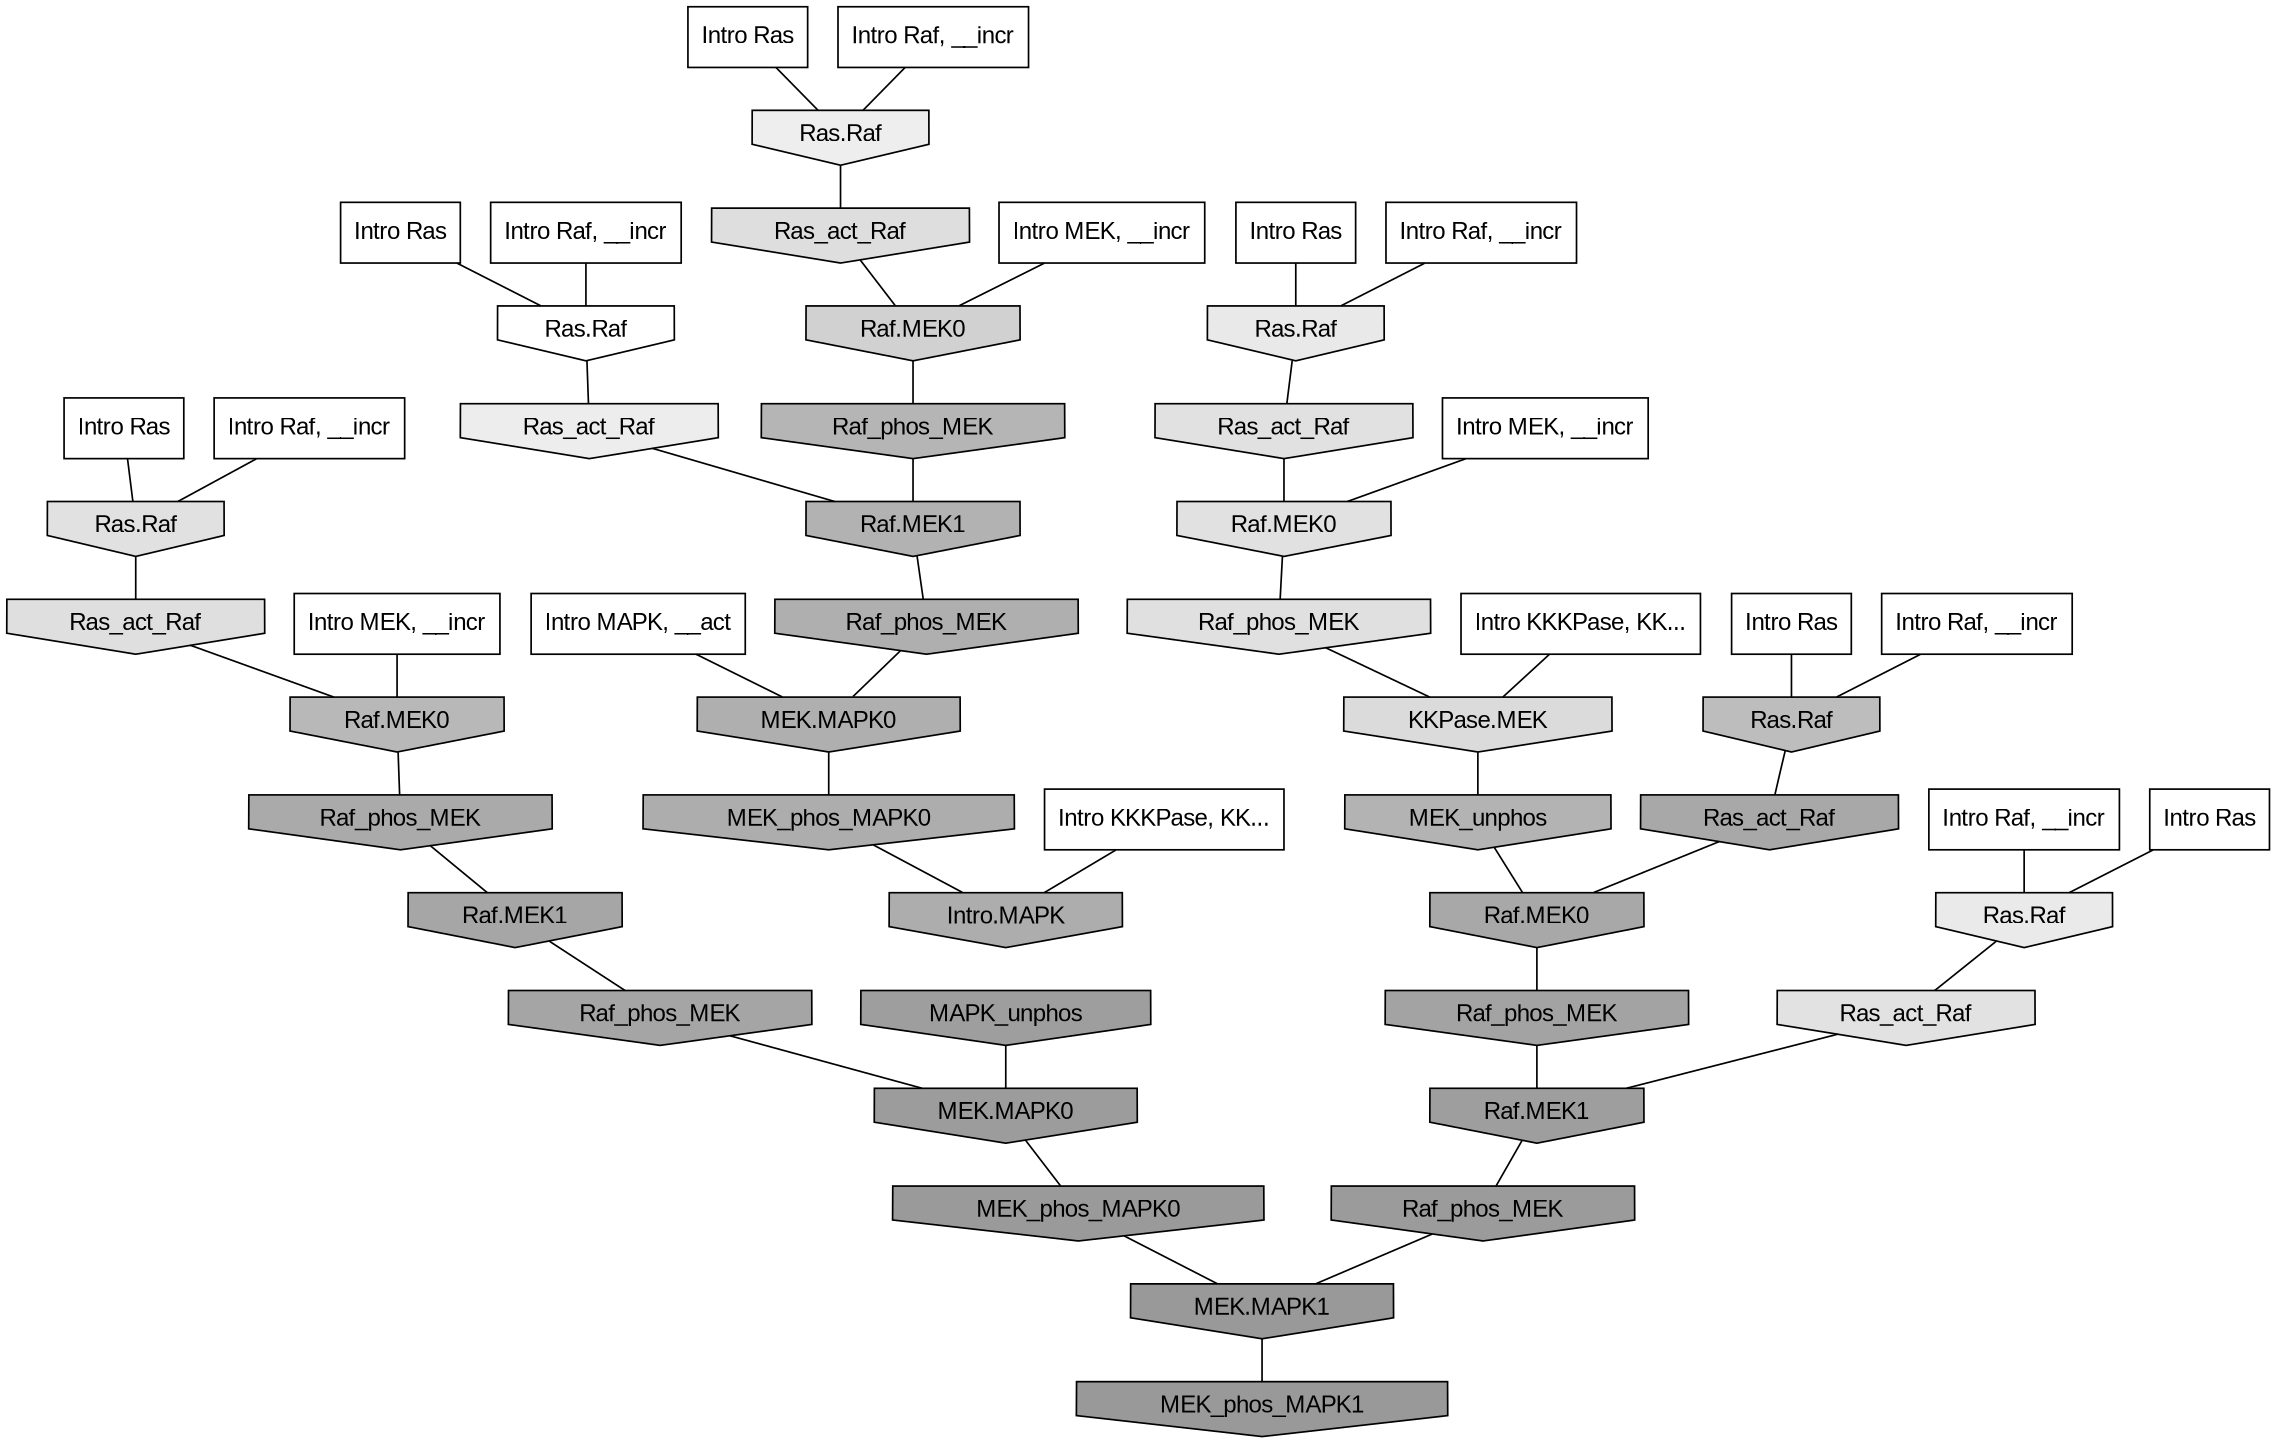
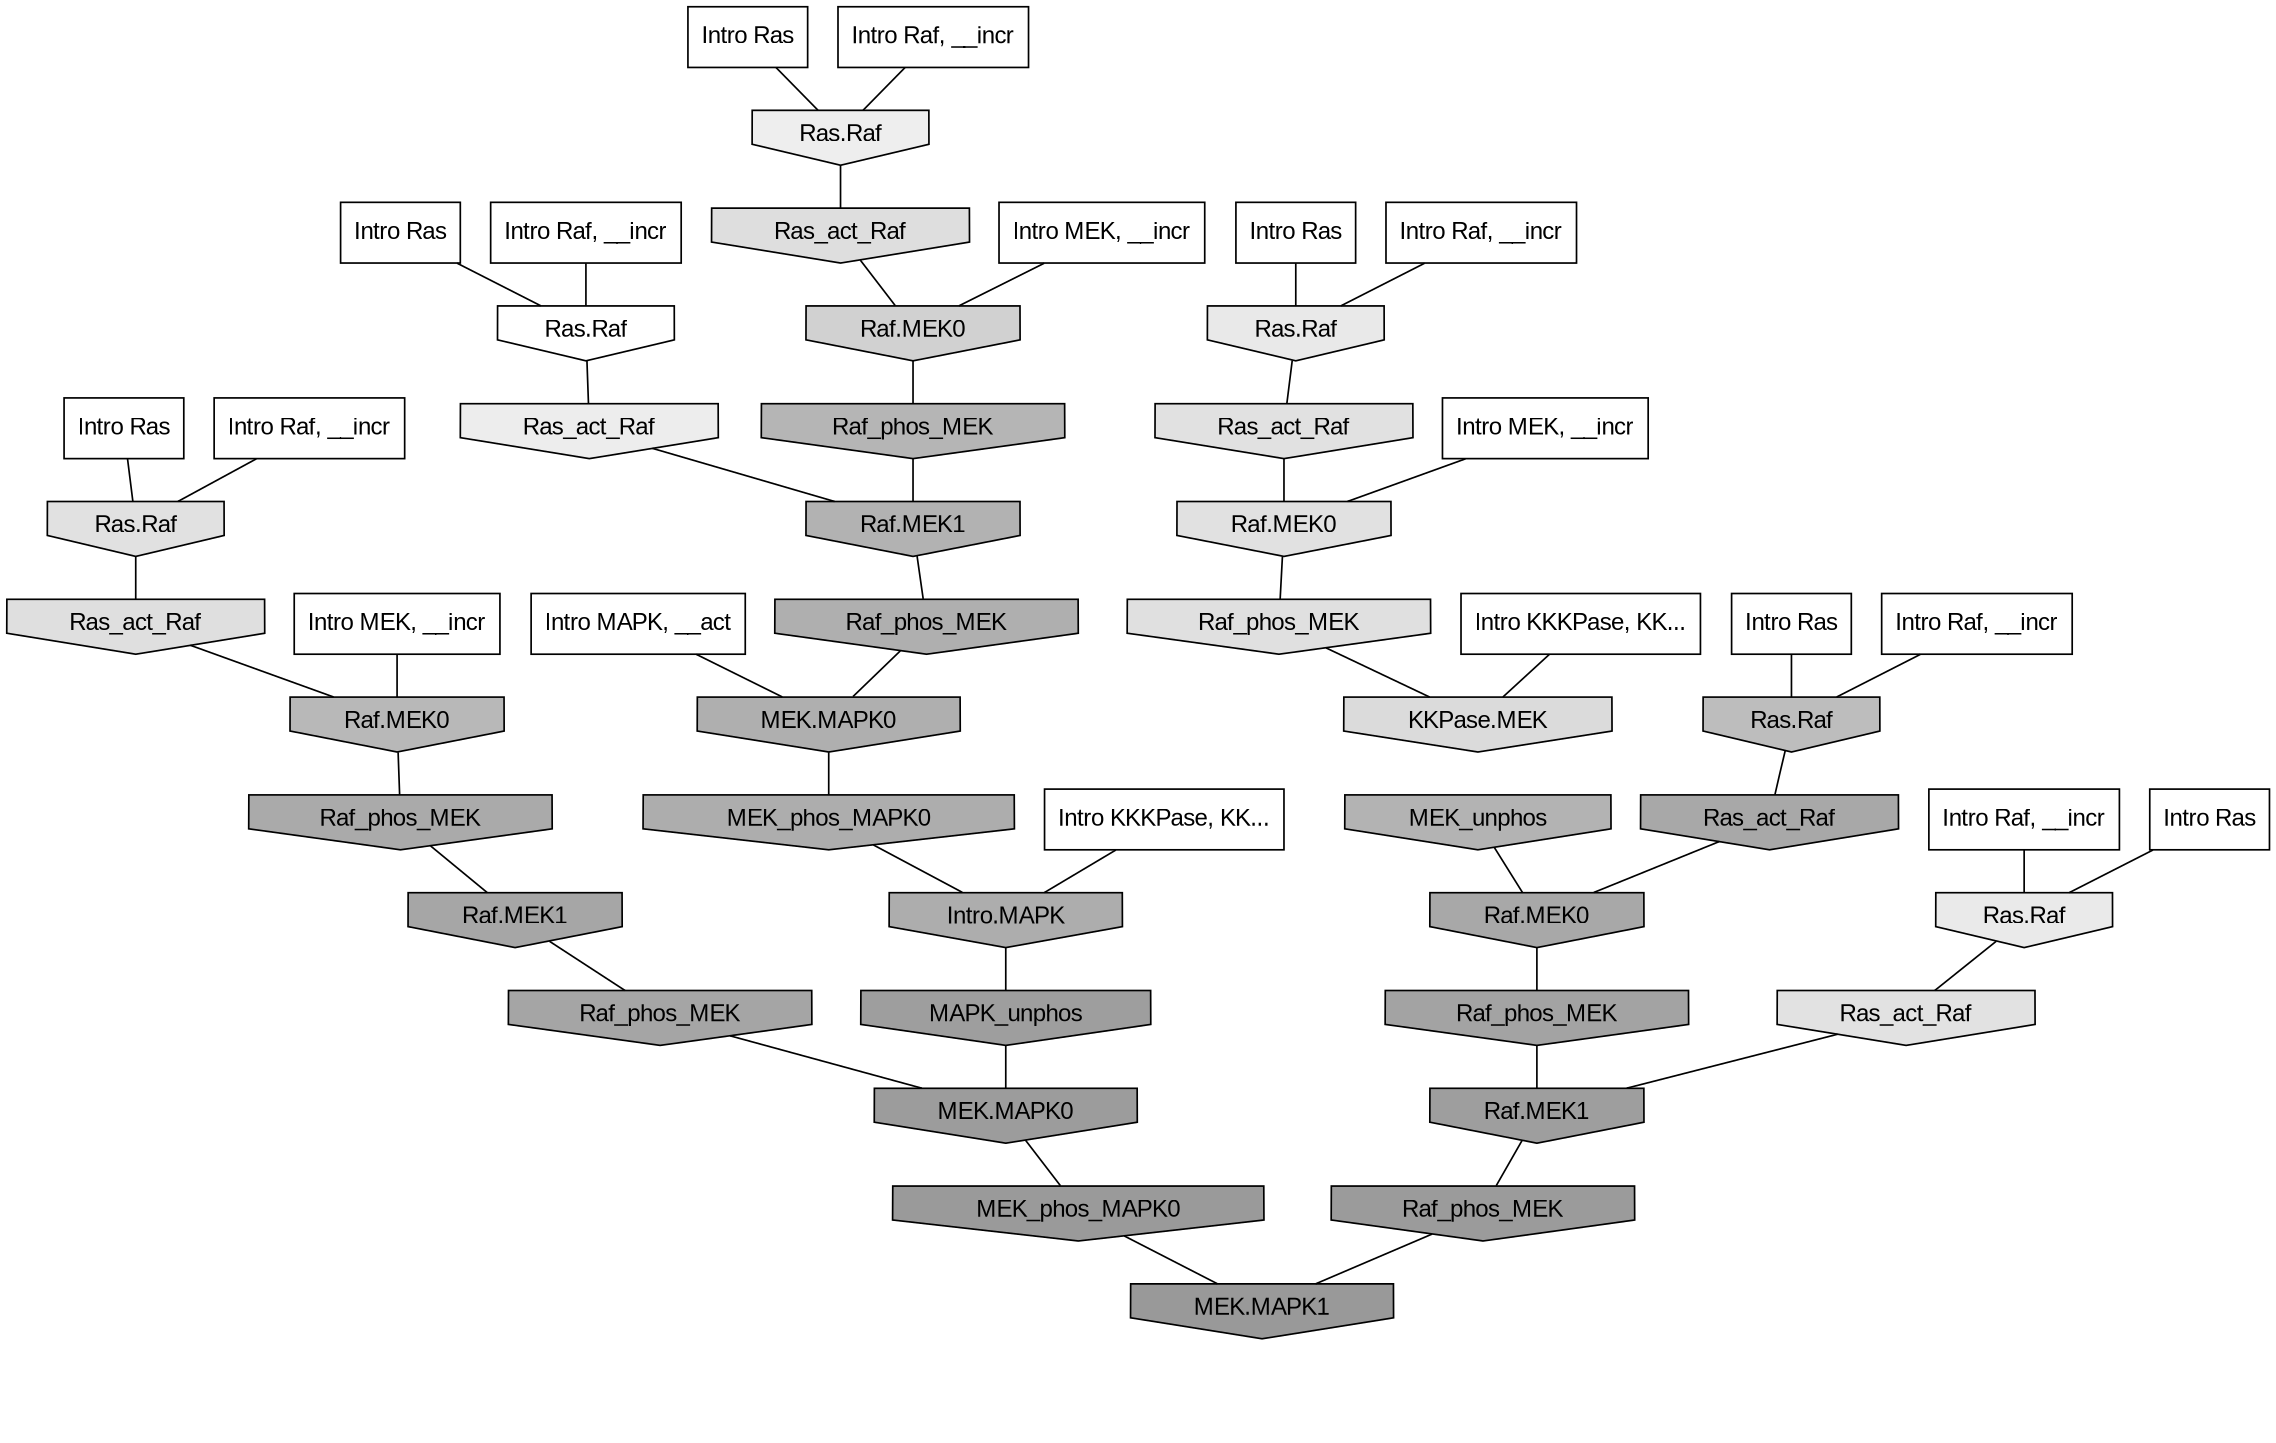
(1478, 773) -> none
none -> (1006, 969)
(1262, 1406) -> none
